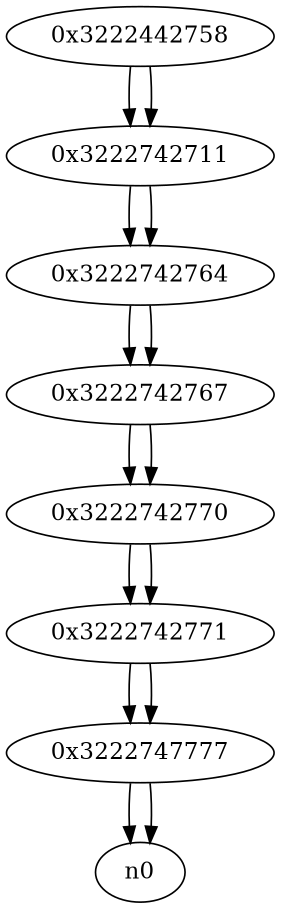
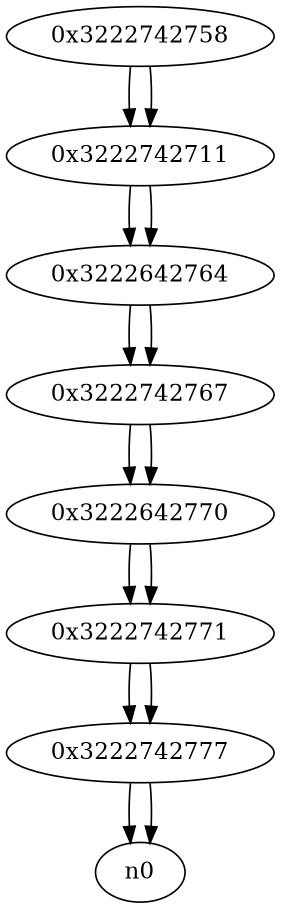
(140, 36) -> (140, 36)
(140, 275) -> (140, 275)
(140, 514) -> (140, 514)
(140, 753) -> (140, 753)
